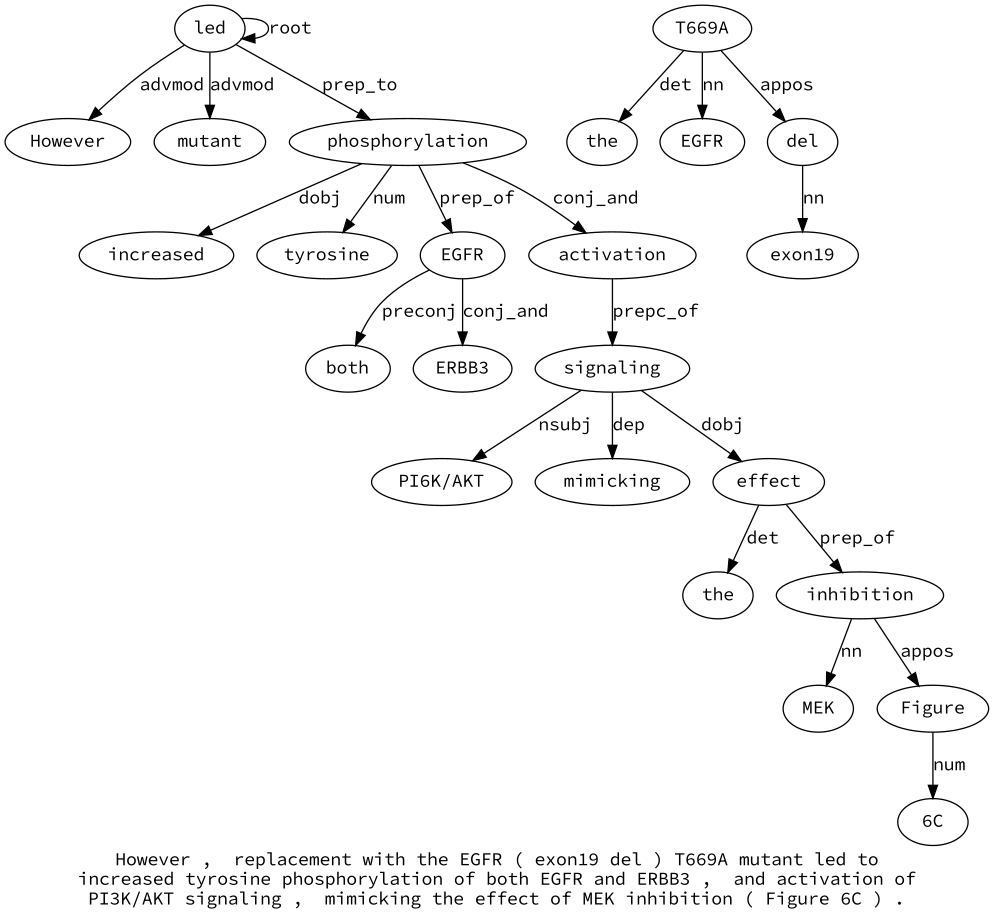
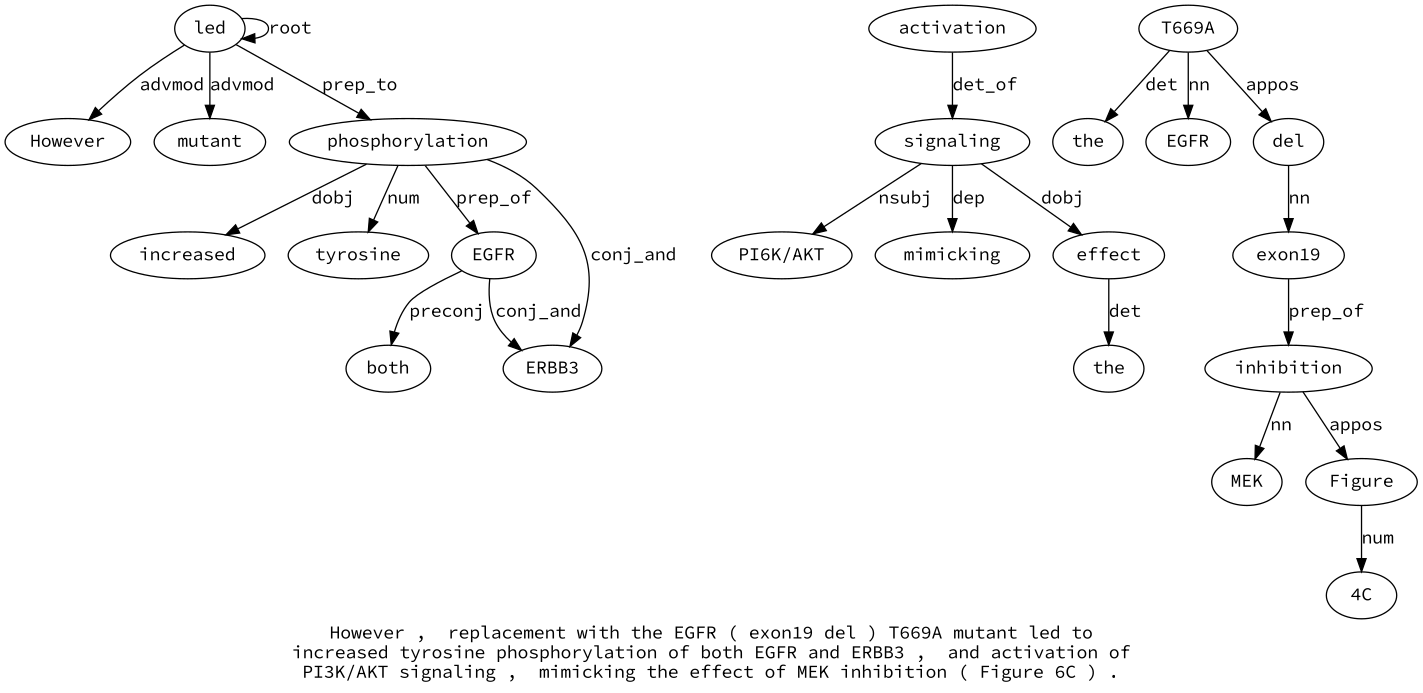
(521, 190) -> (572, 229)
(656, 312) -> (985, 85)
(810, 533) -> (1289, 305)
(933, 822) -> (1362, 595)
